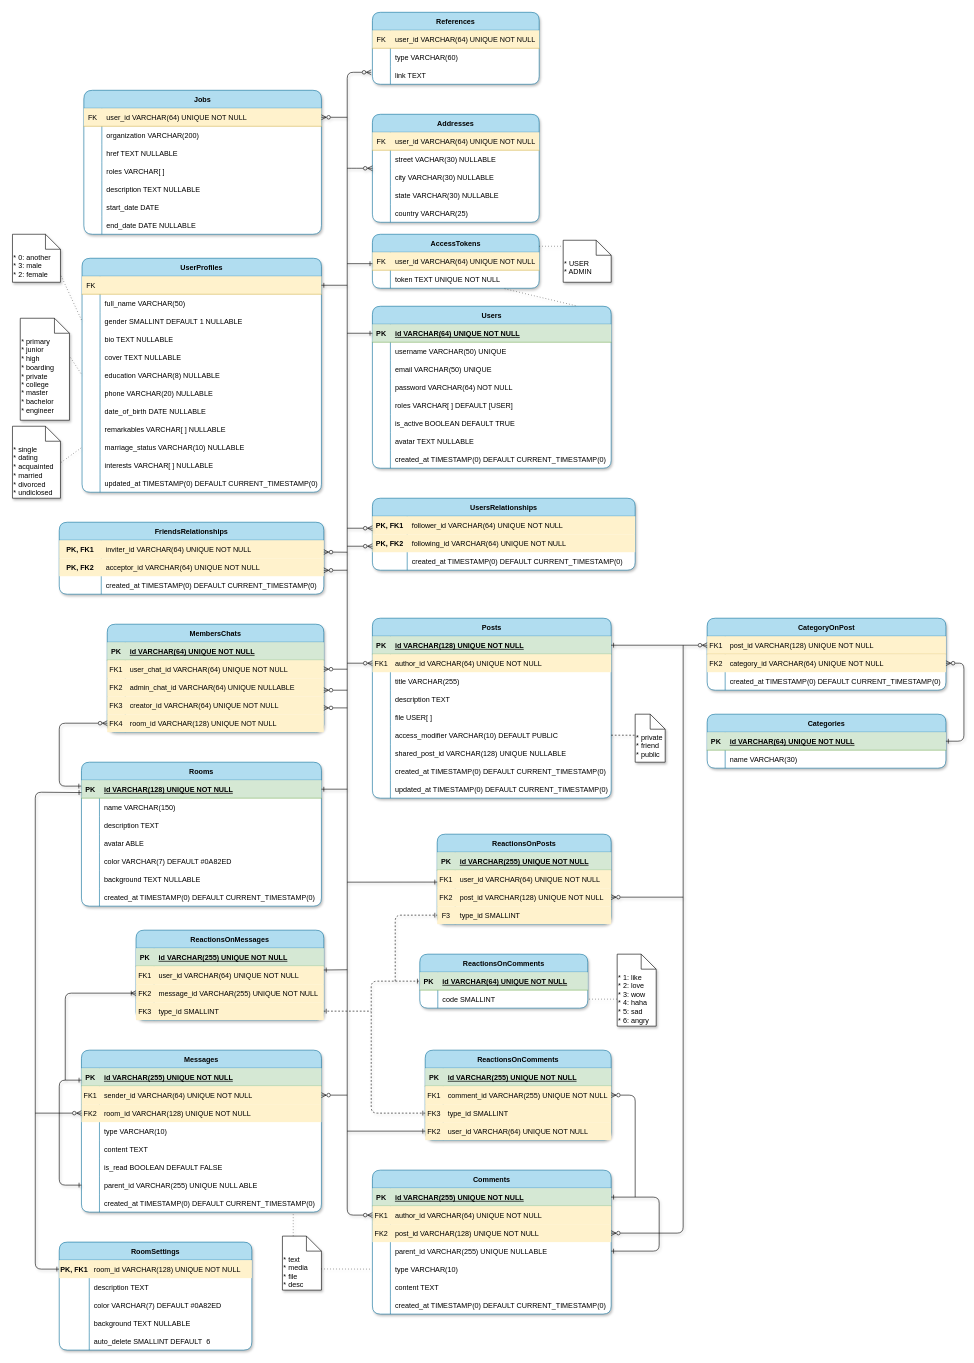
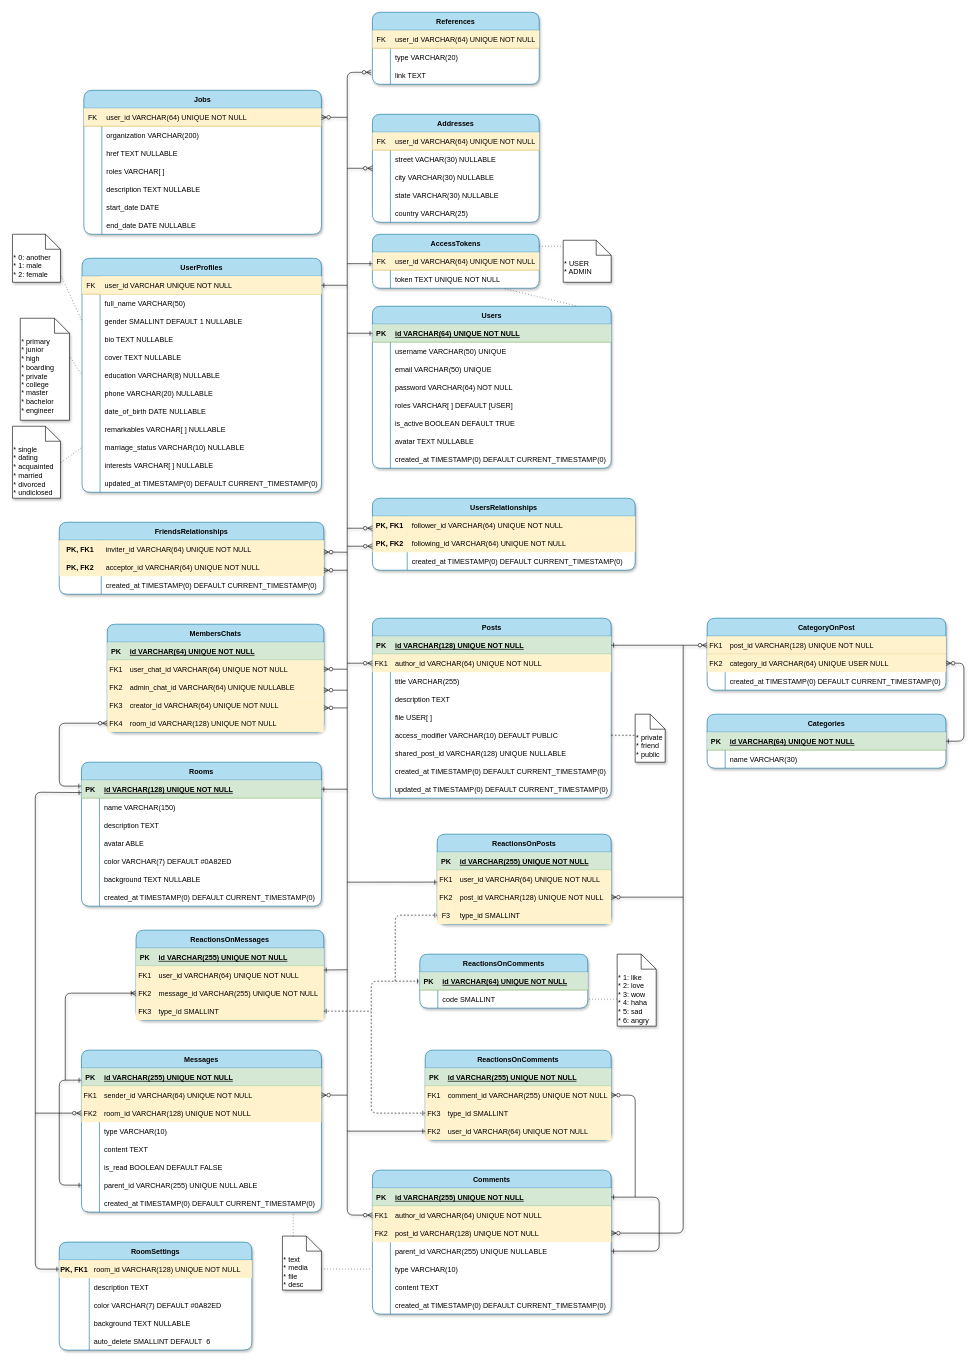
(426, 58) -> (426, 58)
(35, 266) -> (35, 266)
none -> (211, 285)
(804, 664) -> (806, 664)
